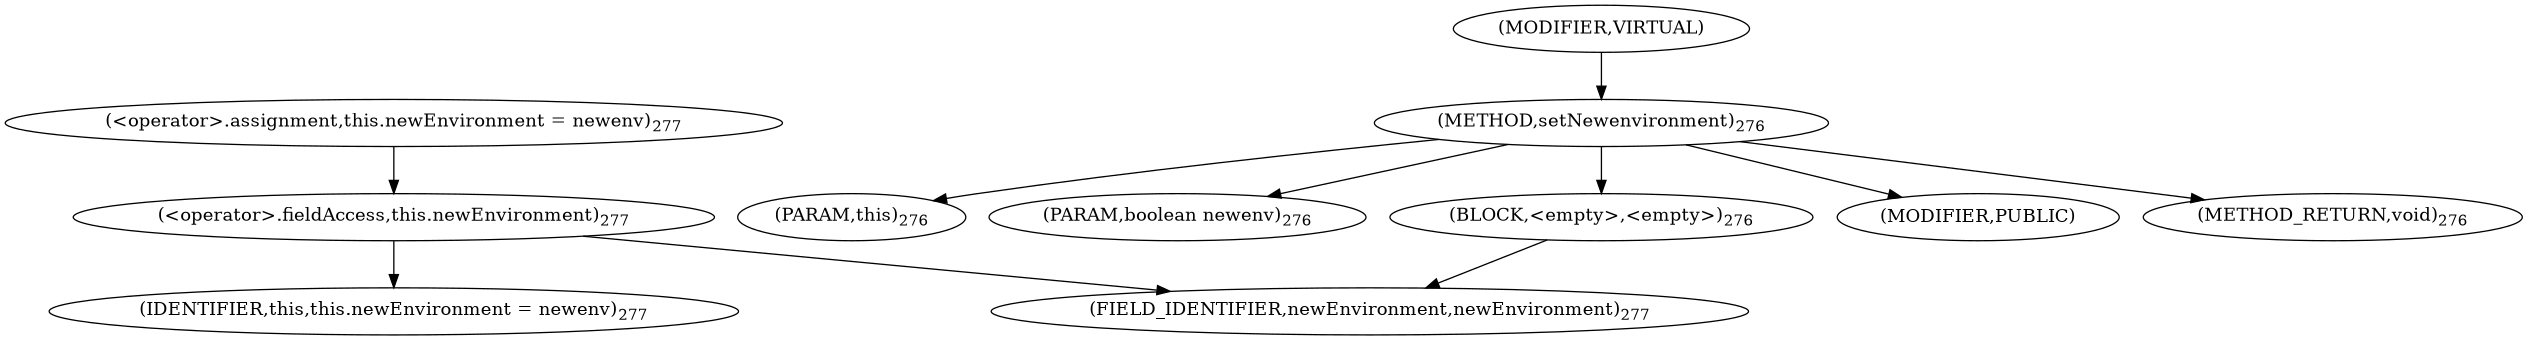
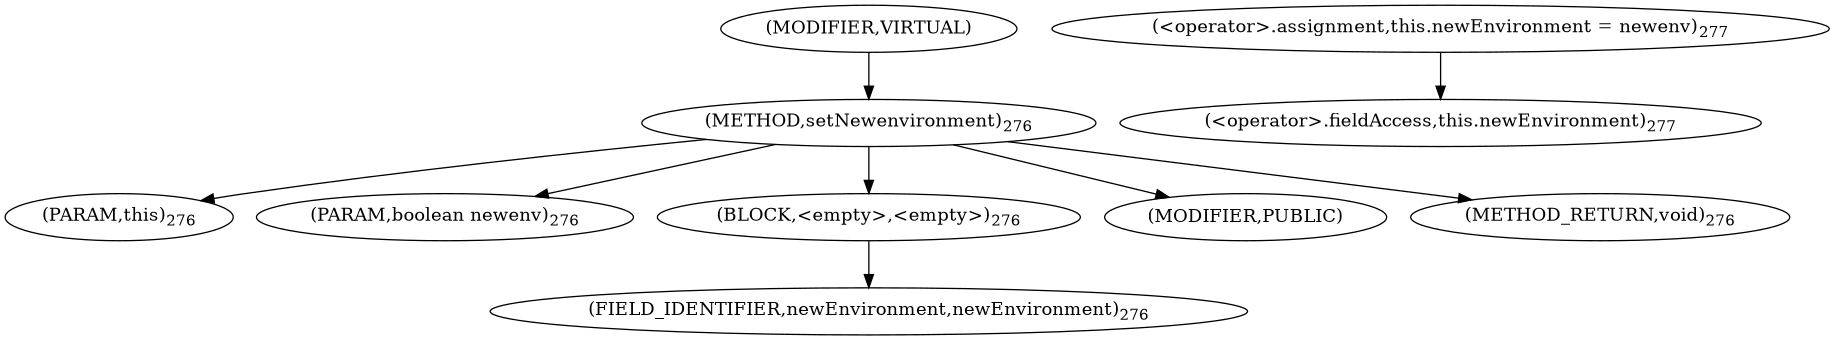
(870, 263) -> none
(1635, 309) -> (1134, 309)
(394, 311) -> none
